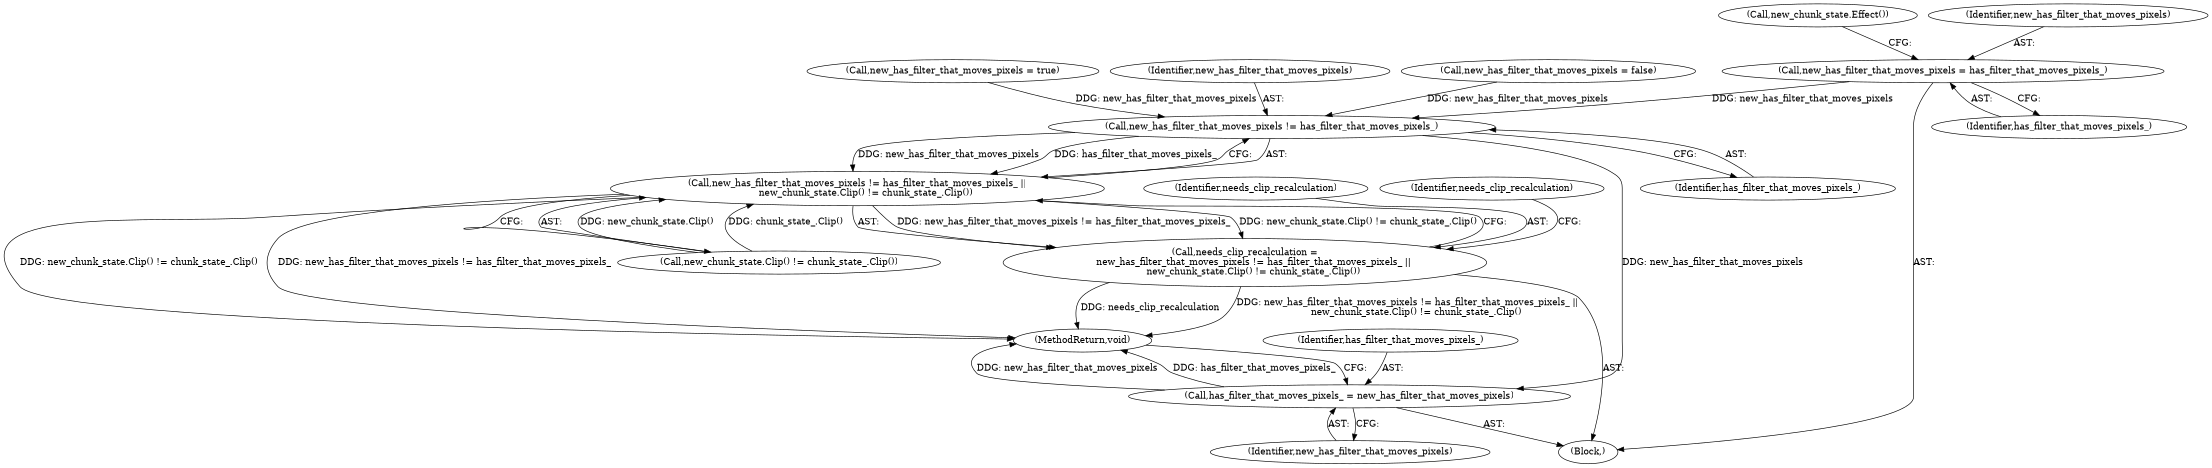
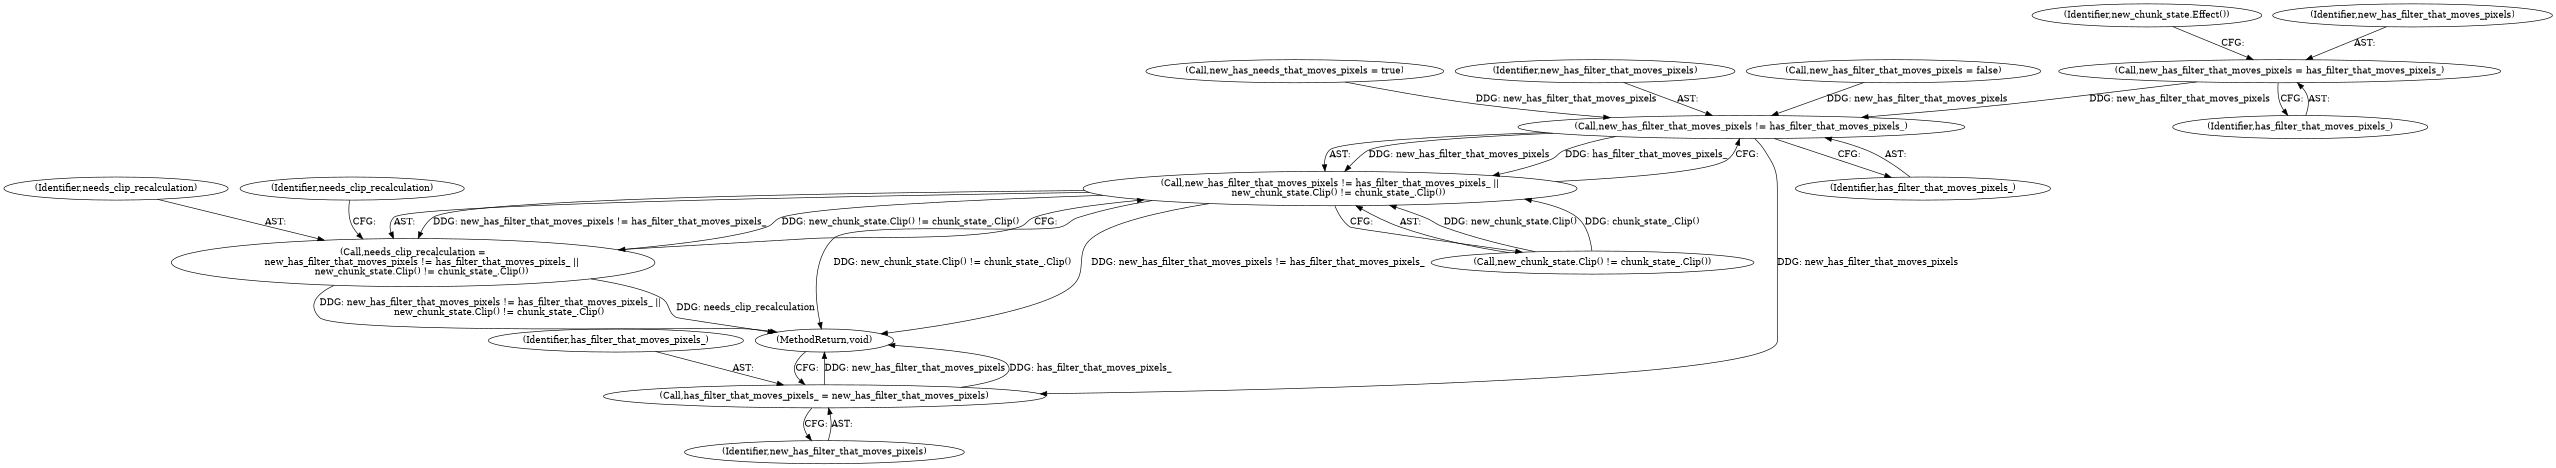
(1818, 15) -> (2147, 15)
(953, 71) -> (1295, 71)
(1588, 452) -> none
